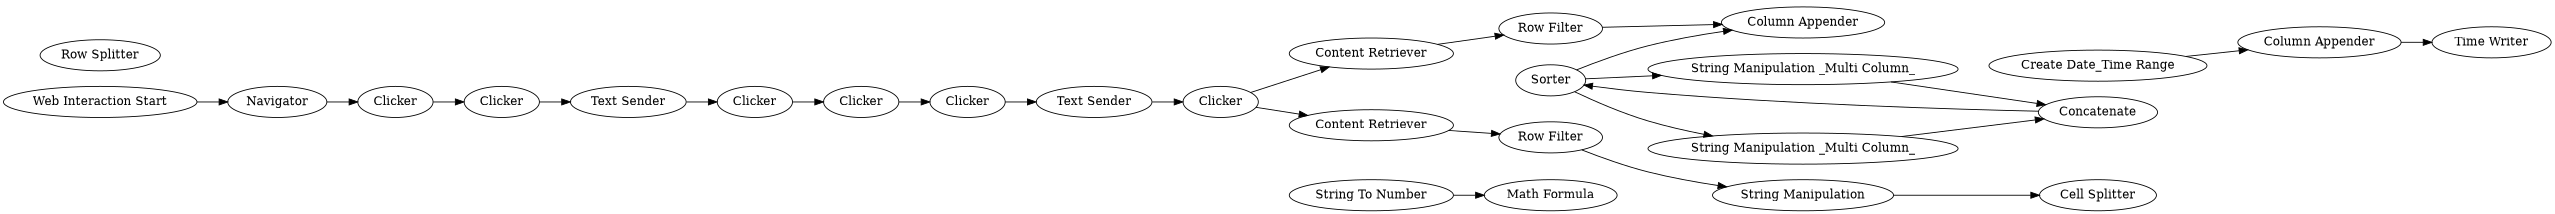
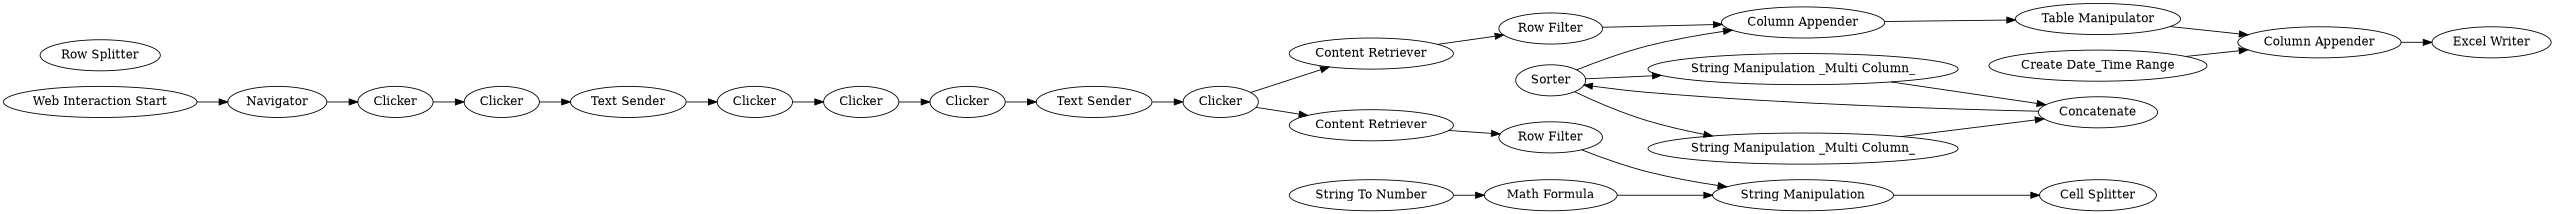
none -> (2098, 19)
(2492, 42) -> (2492, 42)
none -> (1660, 195)
